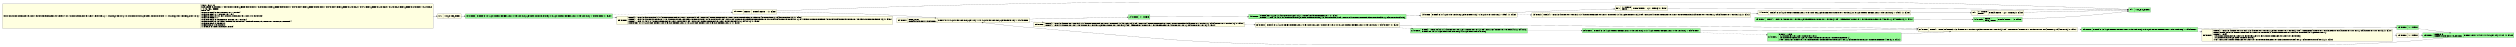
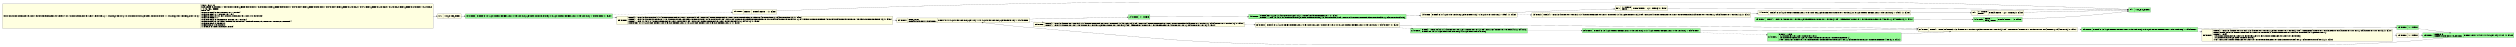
(856, 14) -> (894, 20)
